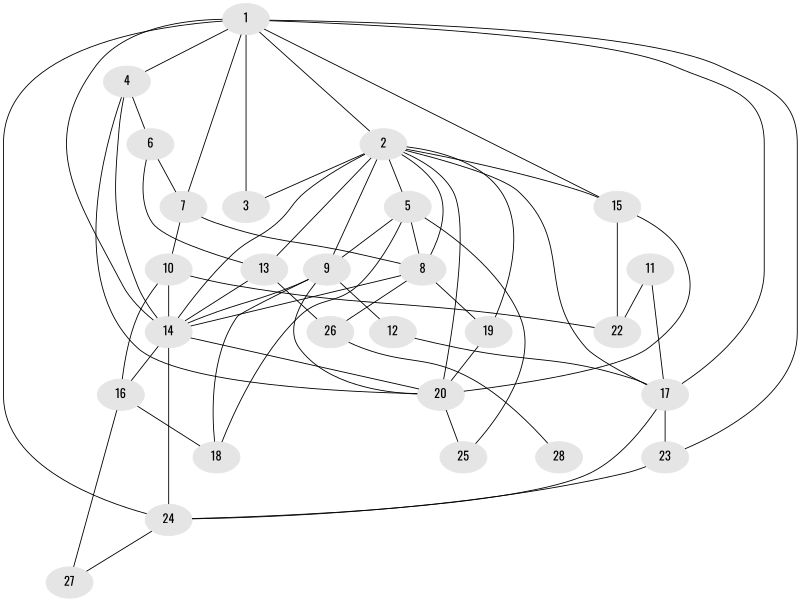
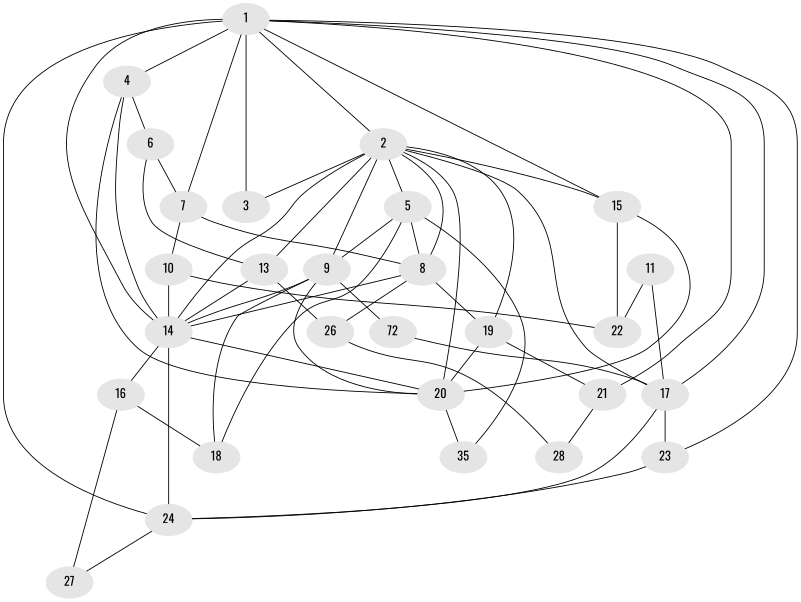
(133, 329) -> none
(393, 332) -> (393, 332)
none -> (603, 395)
(463, 457) -> (463, 457)
